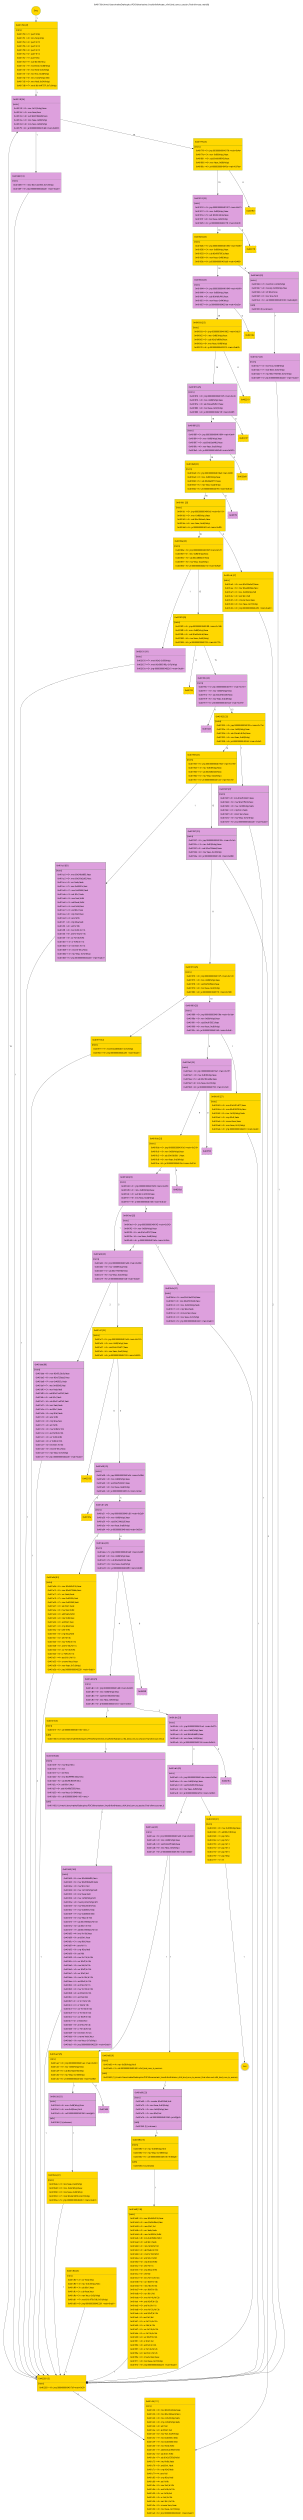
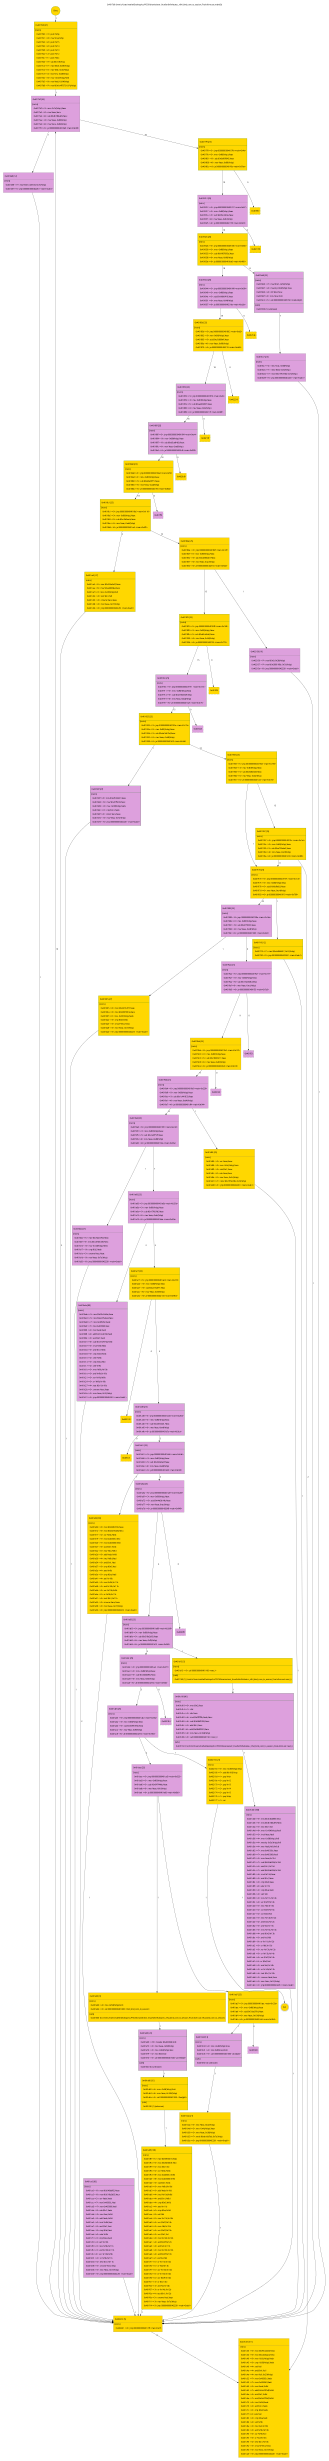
(152, 833) -> (245, 825)
(211, 844) -> (281, 844)
(115, 1227) -> (204, 1128)
